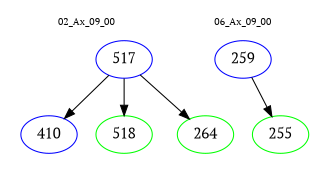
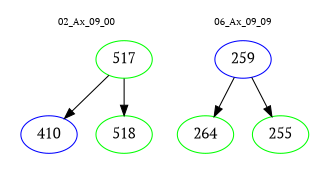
(243, 22) -> (243, 22)
(124, 59) -> (124, 59)
(154, 87) -> (227, 92)
